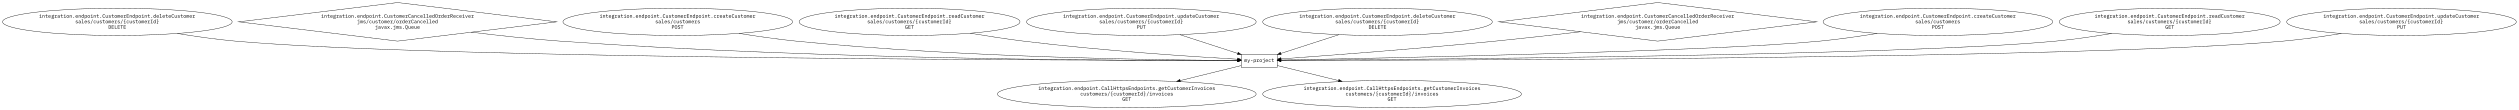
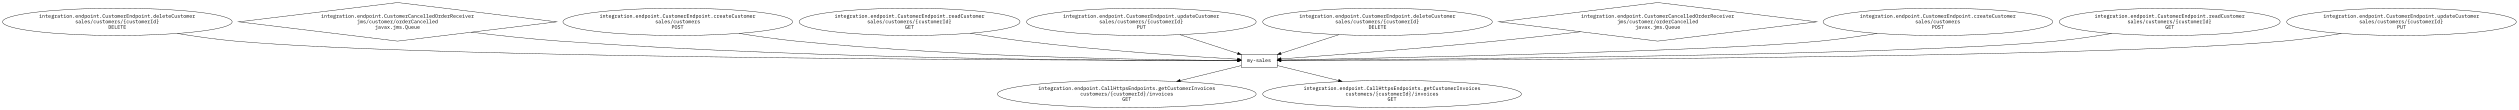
(1259, 61) -> (1259, 61)
